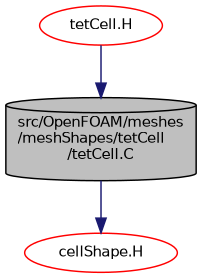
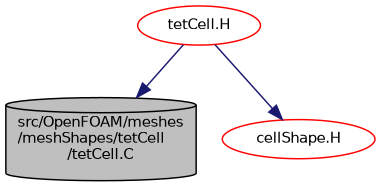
(101, 199) -> (244, 77)
